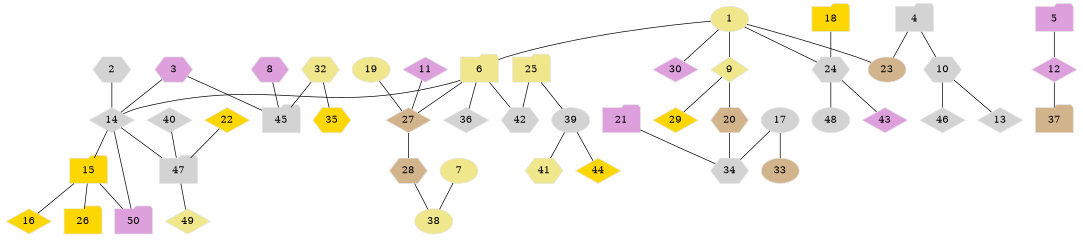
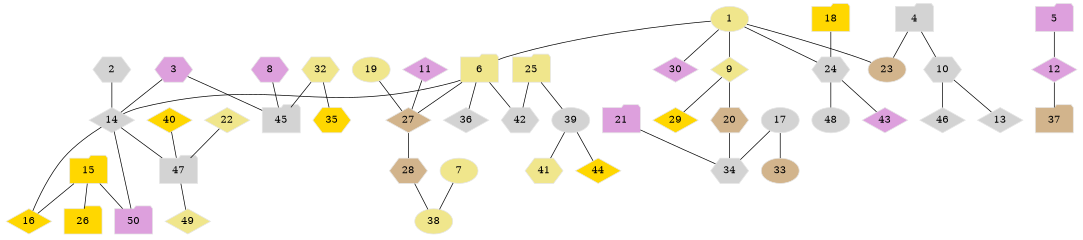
(169, 120) -> (169, 120)
(227, 120) -> (227, 120)
(101, 144) -> (60, 163)
